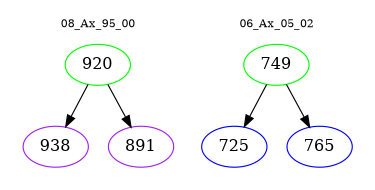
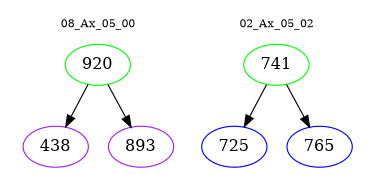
(98, 24) -> (98, 24)
(277, 24) -> (277, 24)
(276, 65) -> (276, 65)
(56, 147) -> (56, 147)
(141, 147) -> (141, 147)
